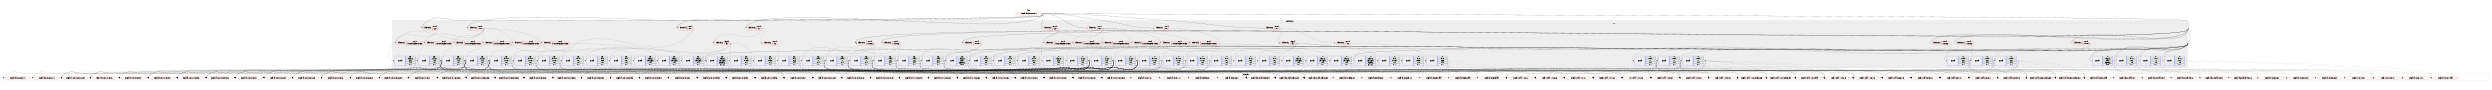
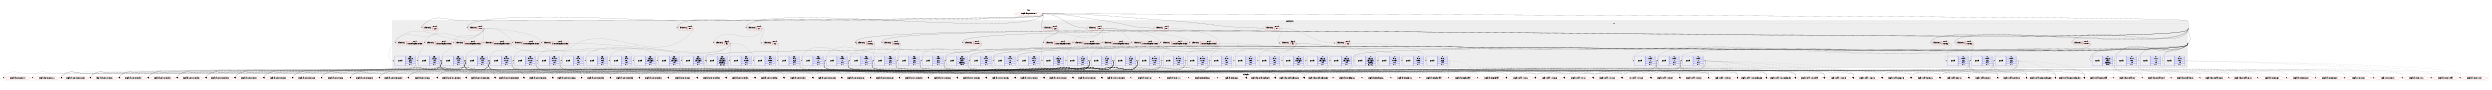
(1203, 78) -> (1203, 78)
(2243, 78) -> (2243, 78)
none -> (2474, 78)
